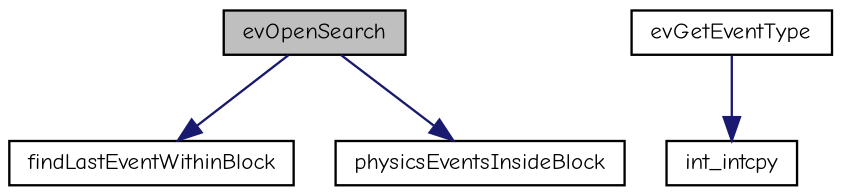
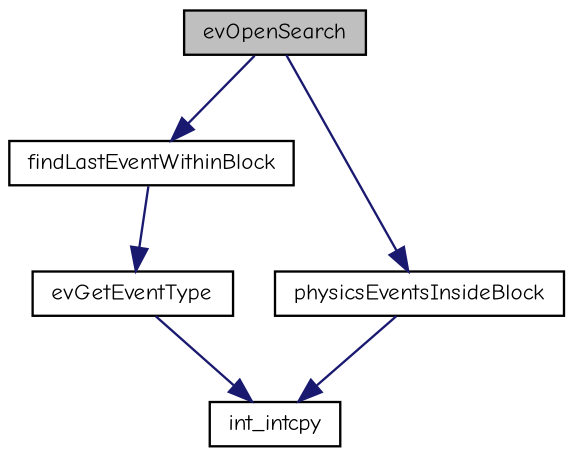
none -> (144, 217)
none -> (357, 351)
